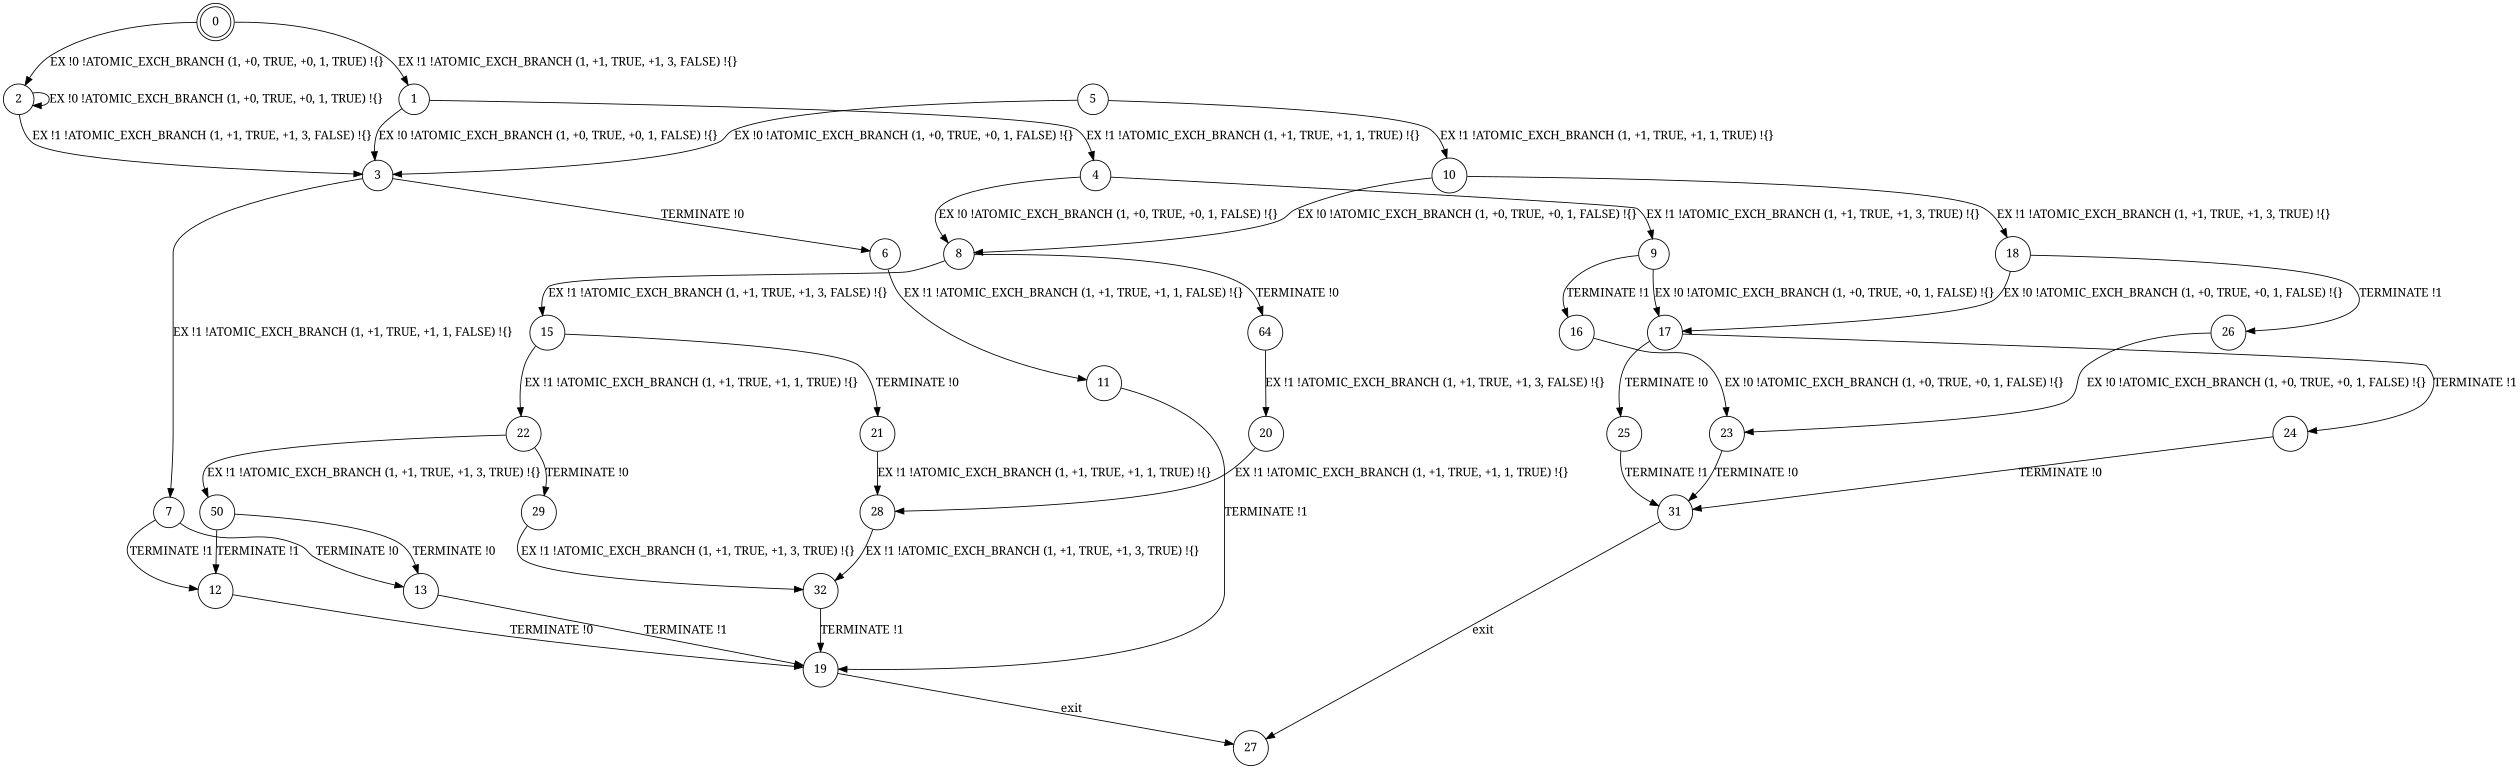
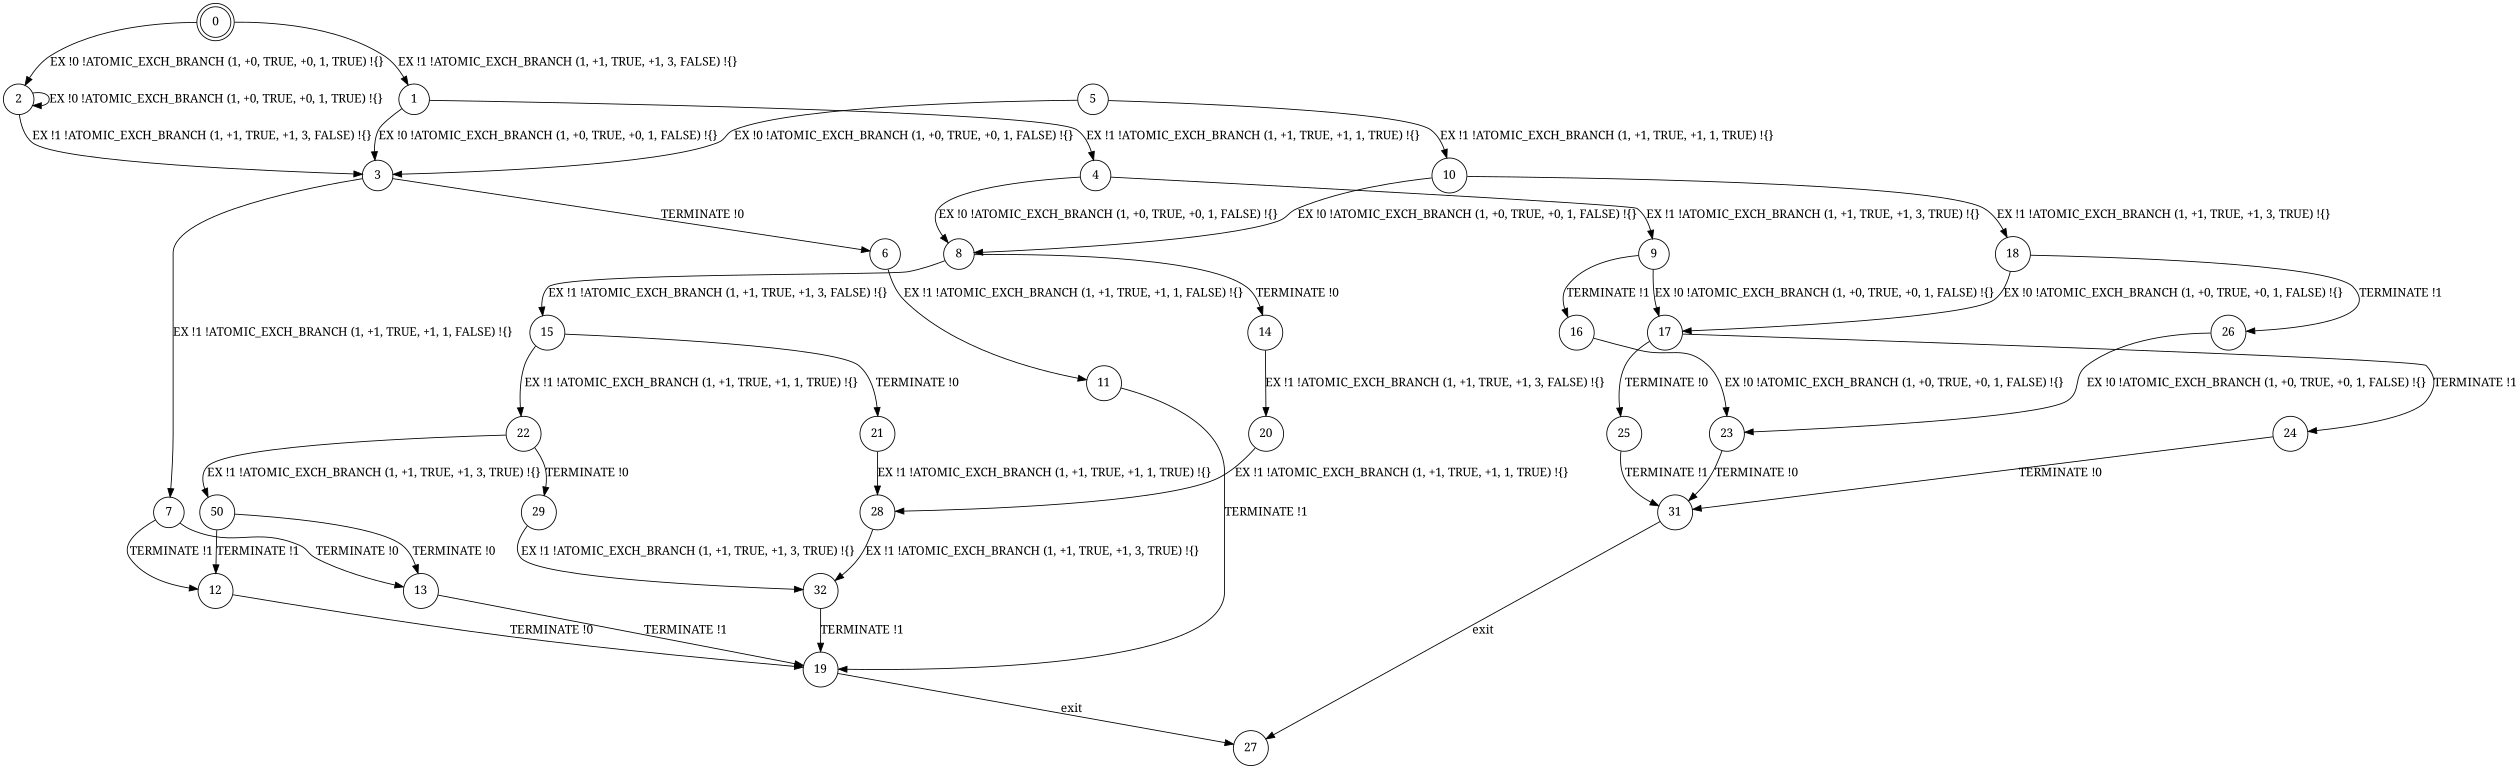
(1265, 333) -> (1265, 333)
